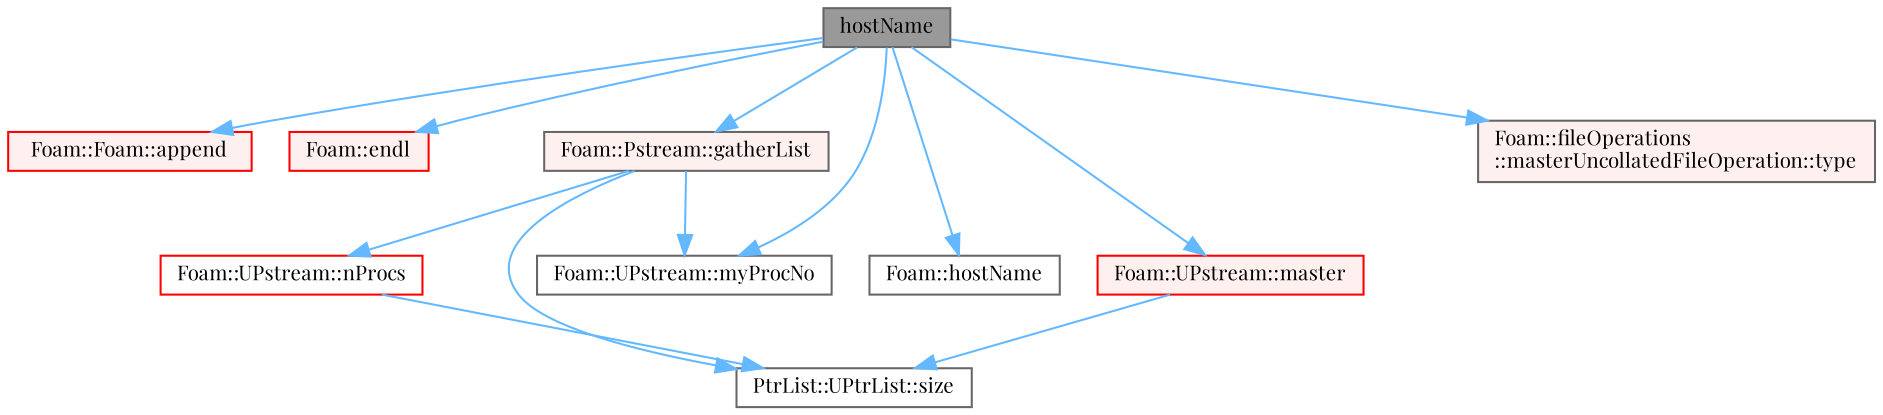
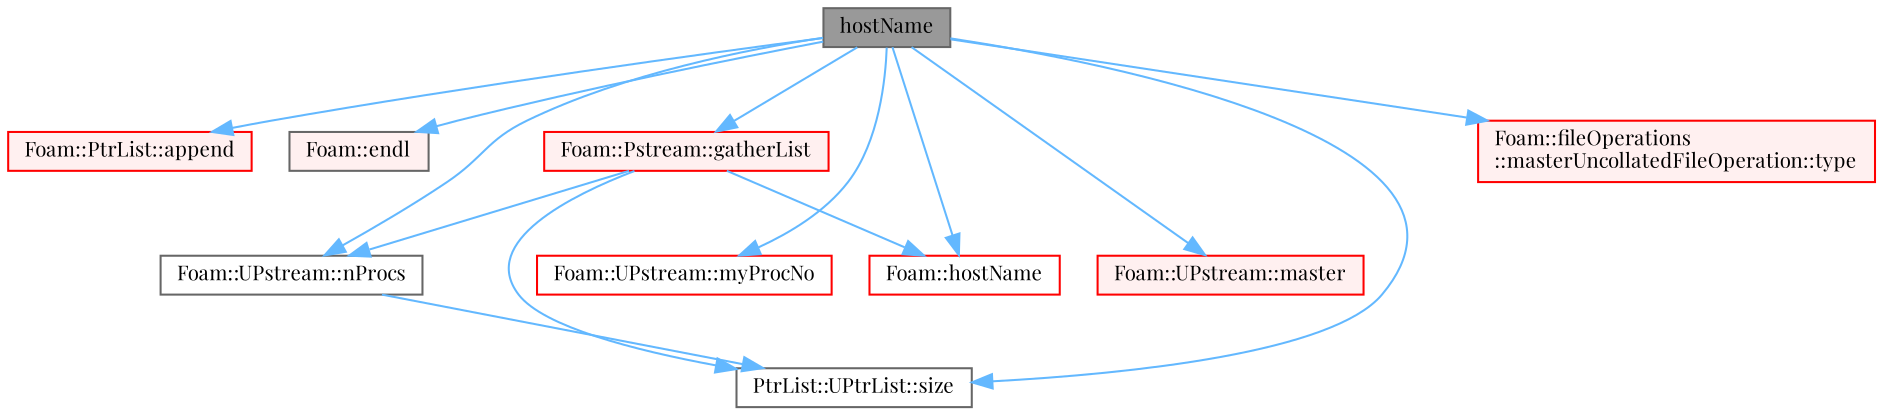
none -> (541, 114)
(130, 151) -> (130, 151)
(359, 151) -> (359, 151)
(686, 151) -> (686, 151)
(1677, 151) -> (1677, 151)
(686, 203) -> (802, 203)
(292, 275) -> (292, 275)
(684, 275) -> (684, 275)
(965, 275) -> (965, 275)
(1053, 328) -> (1398, 212)
